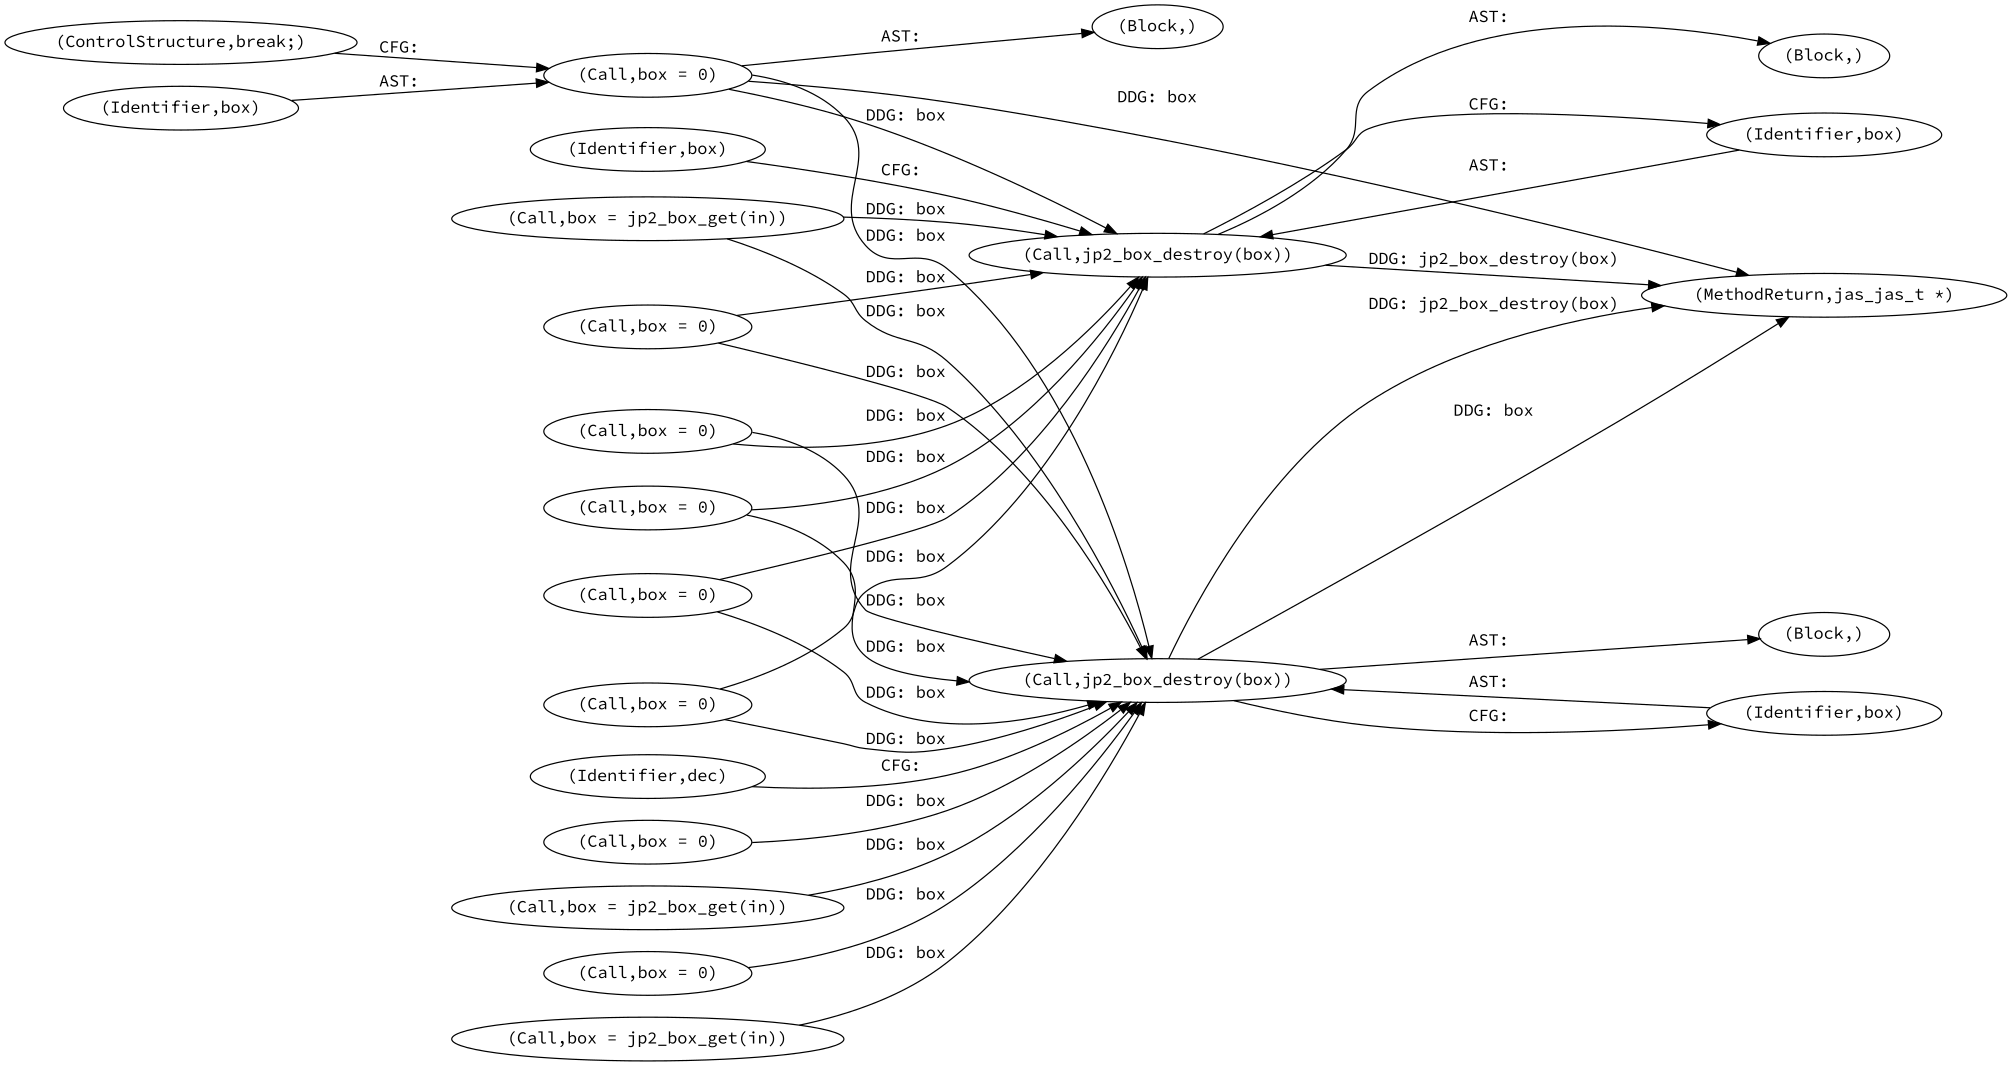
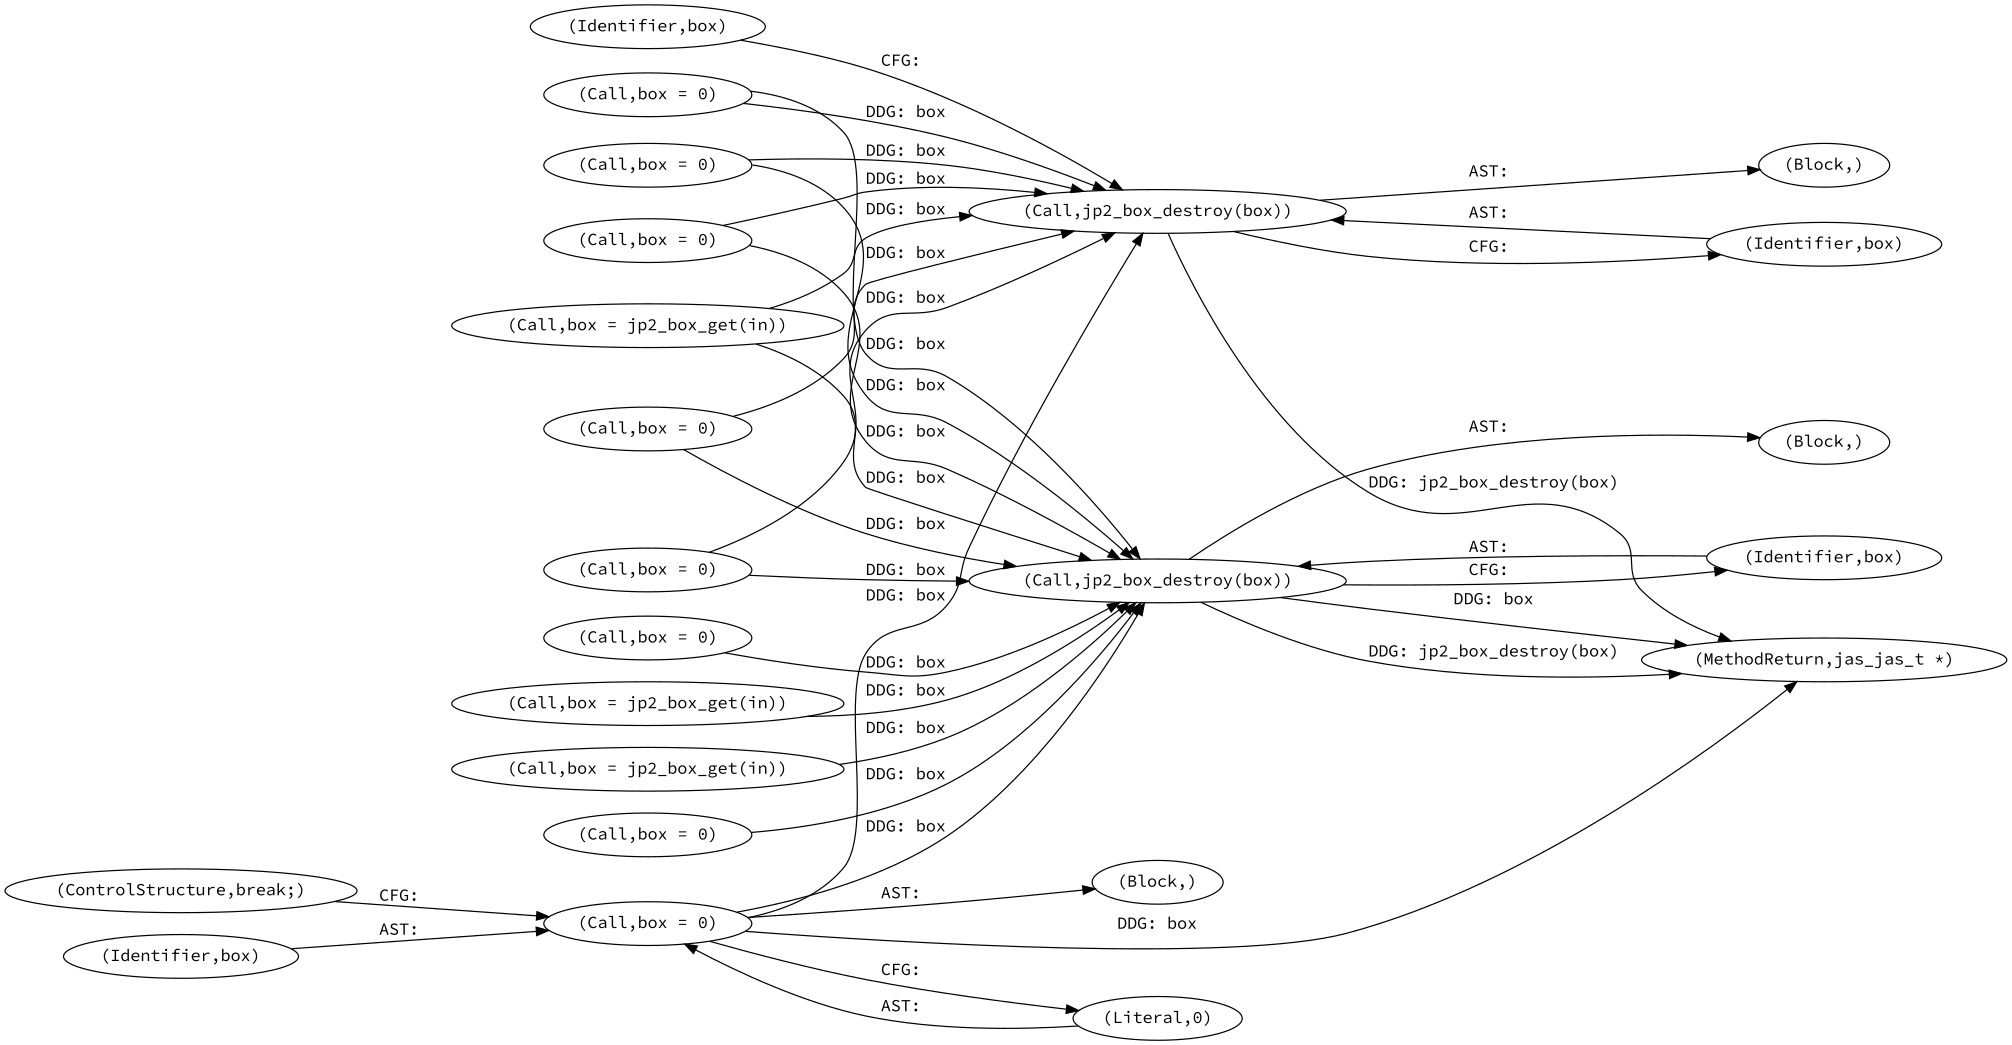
(648, 777) -> none
none -> (1158, 1018)
